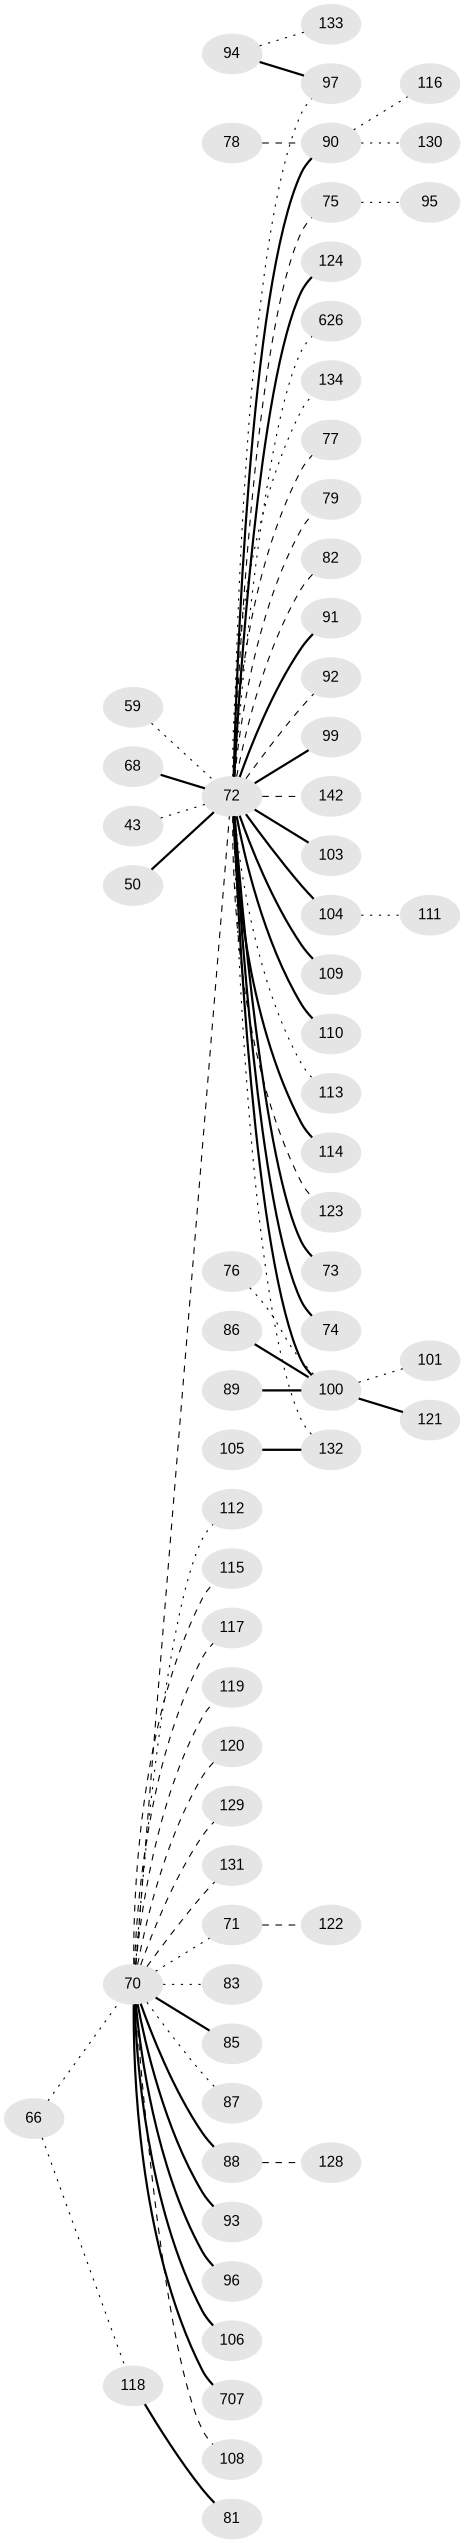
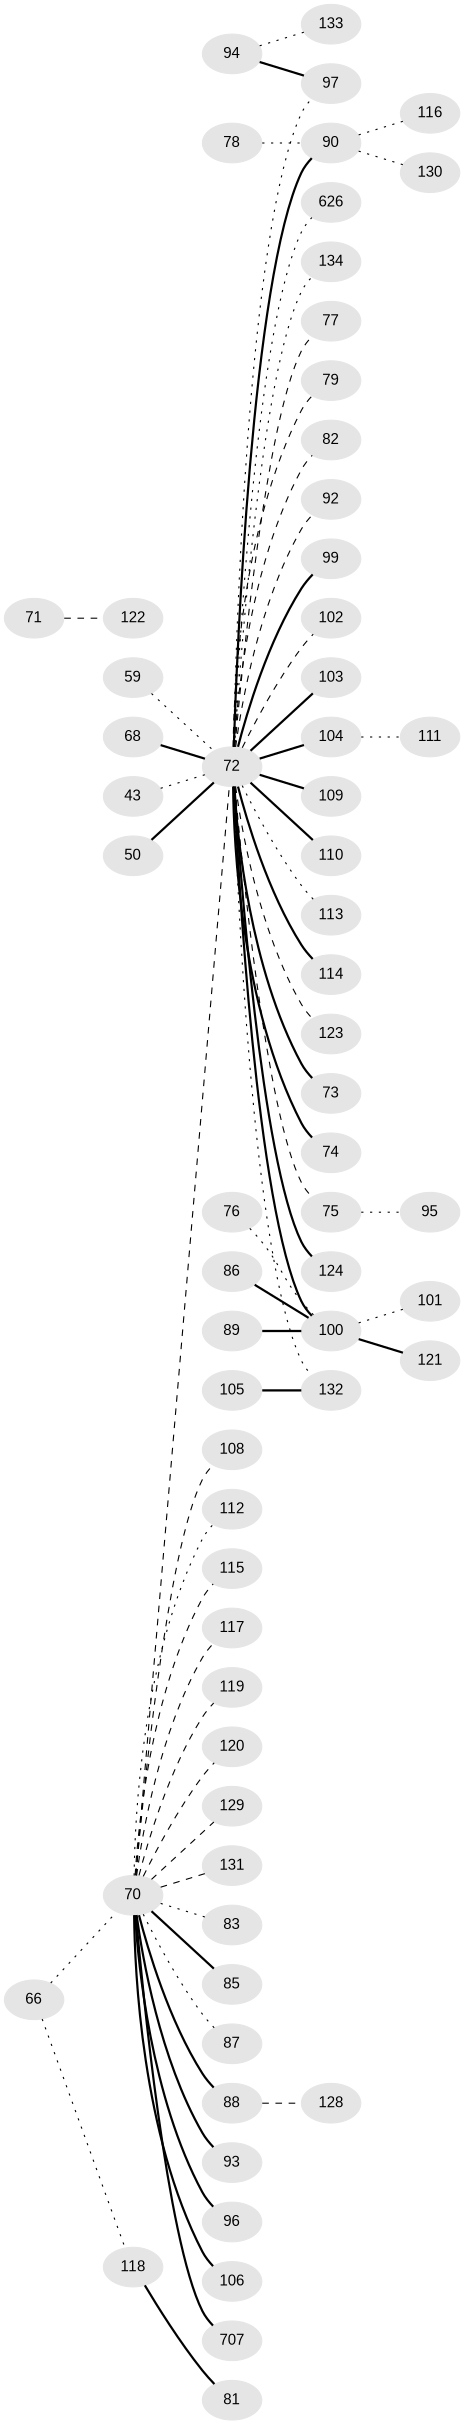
(282, 143) -> (282, 143)
(331, 618) -> none
(331, 796) -> (331, 618)
(183, 1955) -> none
